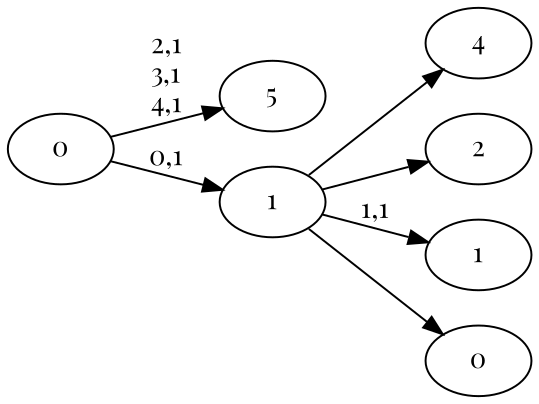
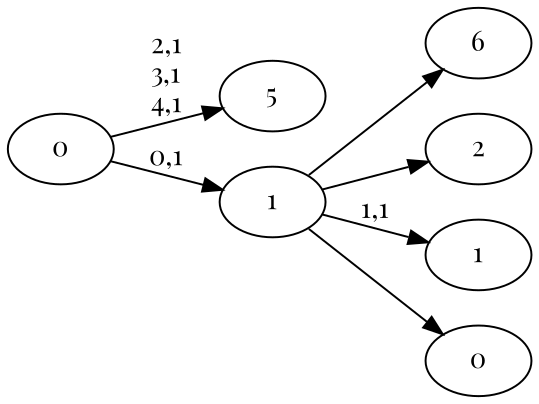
(479, 43) -> (479, 43)
